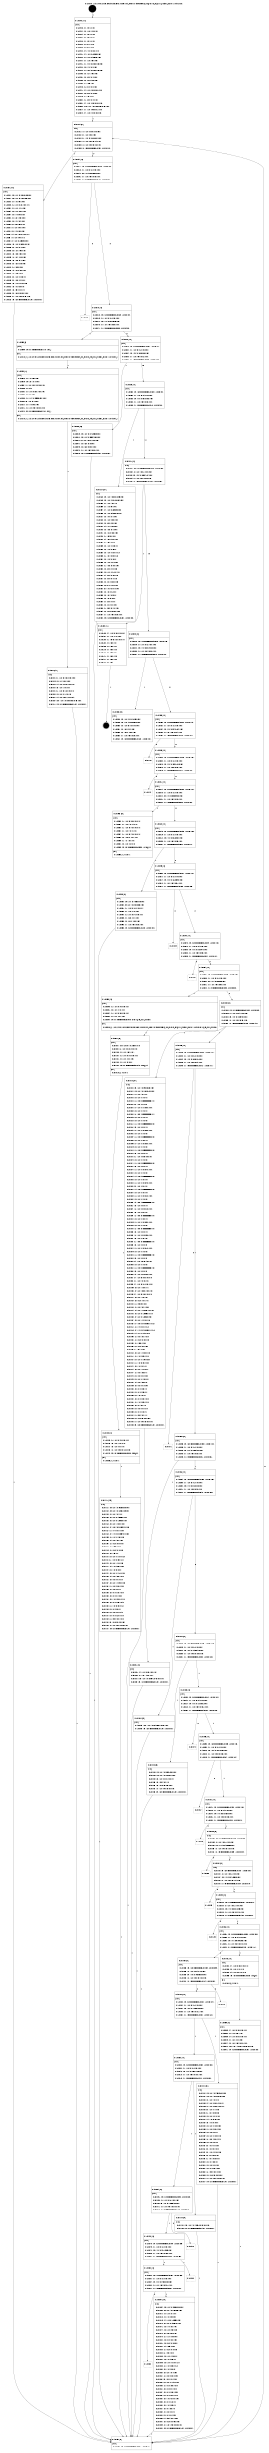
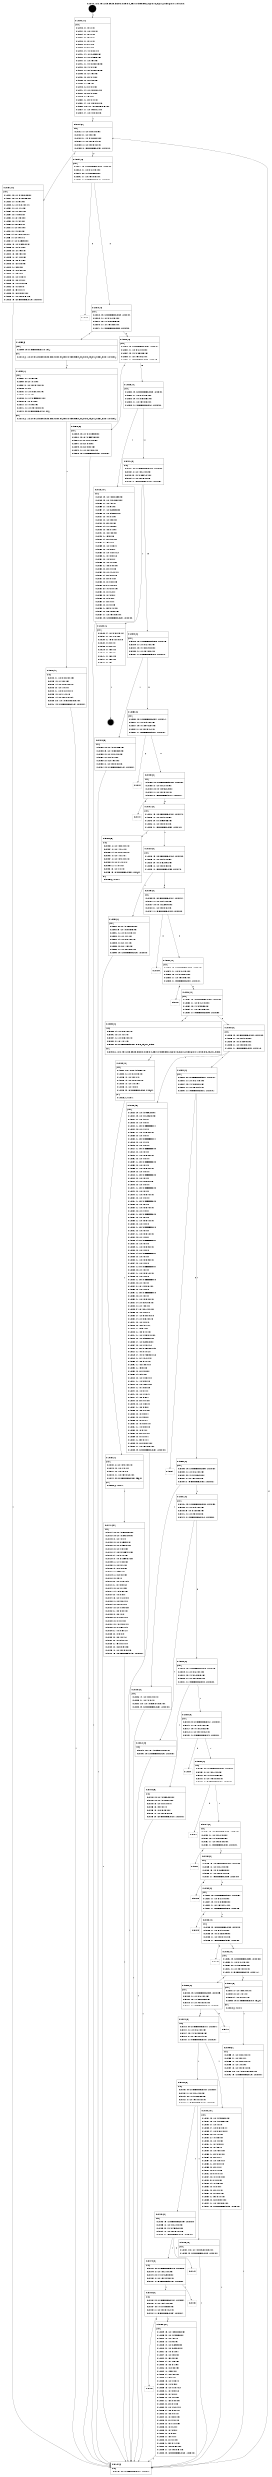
none -> (98, 1619)
